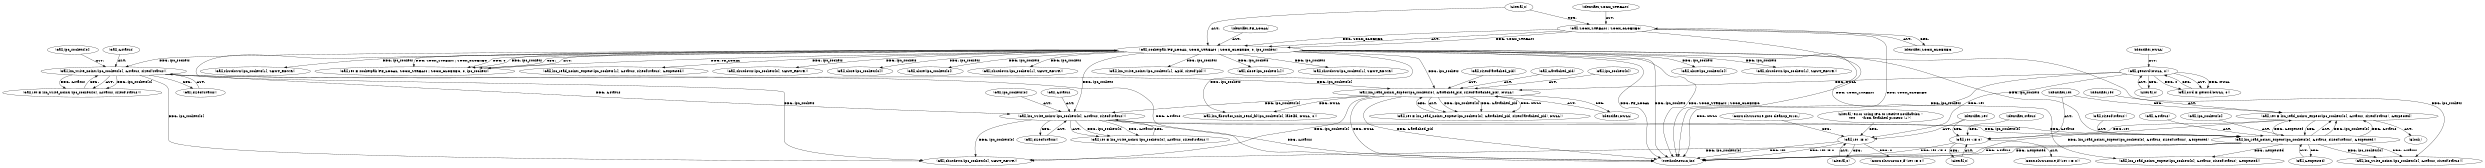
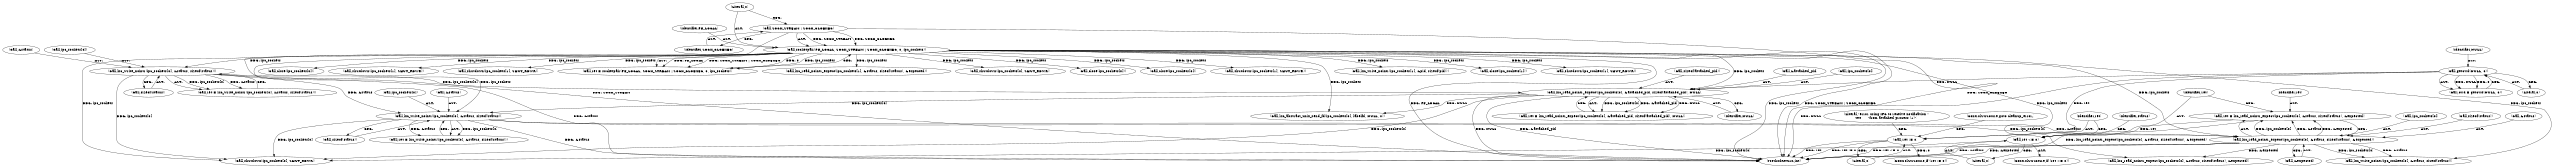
(1606, 7) -> none
(2416, 140) -> none
